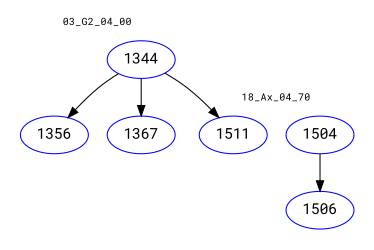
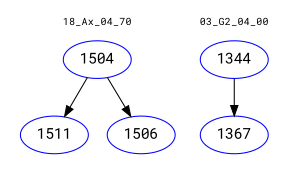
(199, 97) -> (79, 93)
(54, 135) -> none
